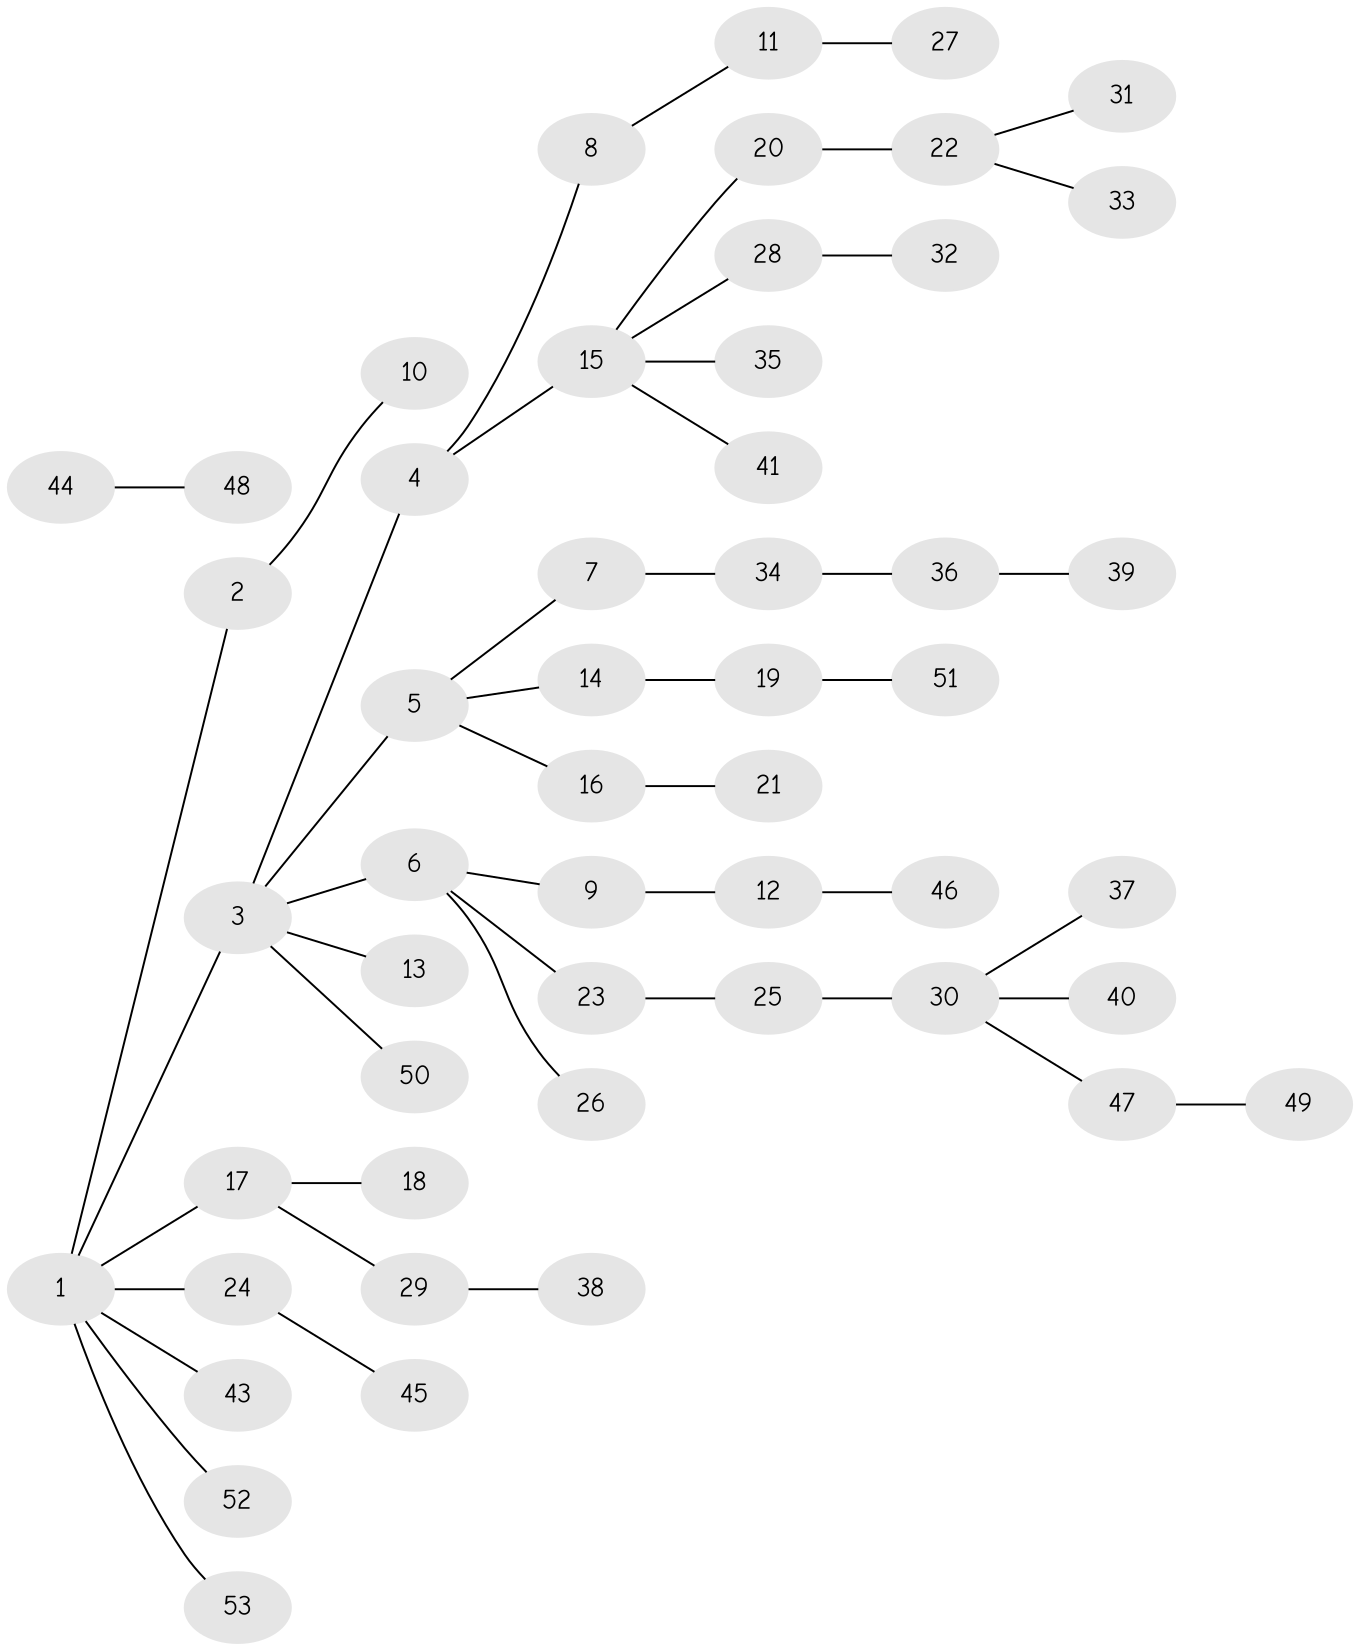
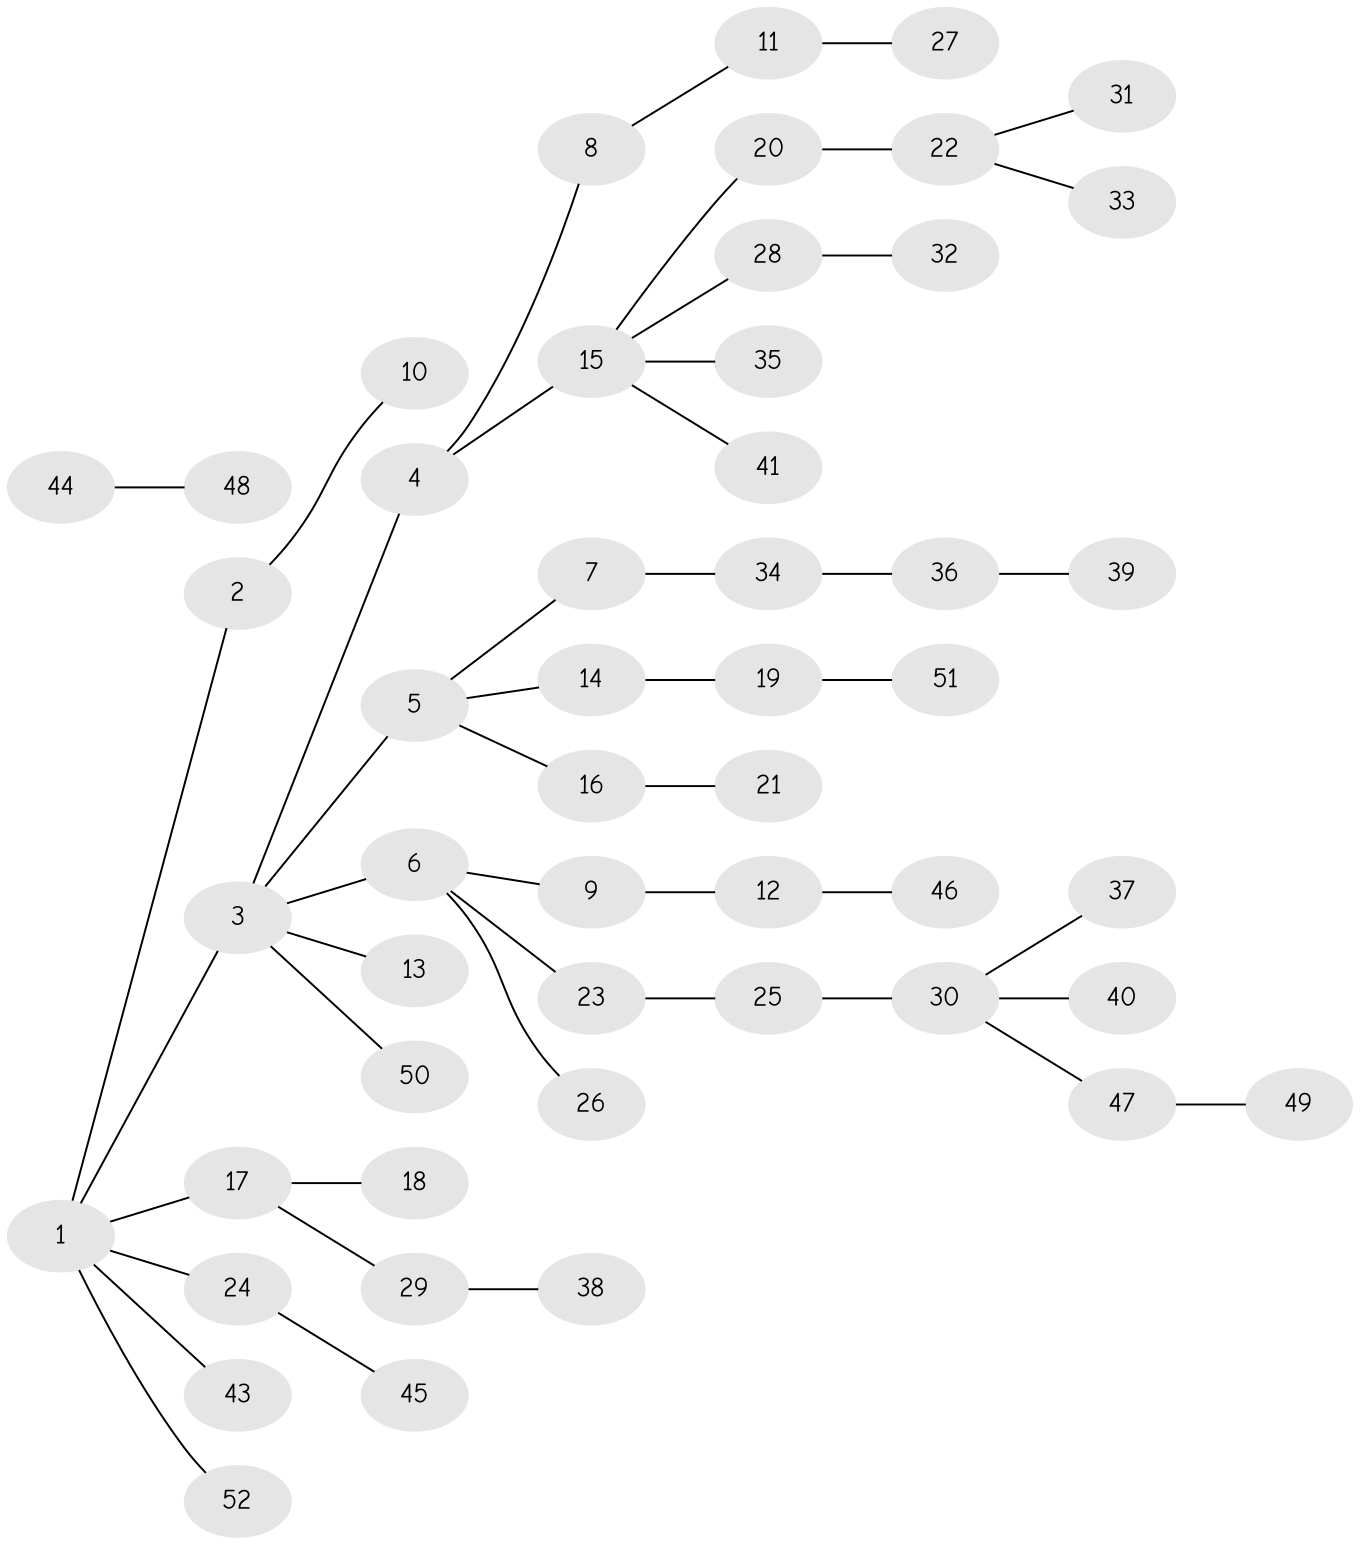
(238, 1608) -> none
